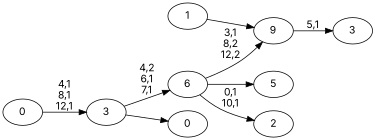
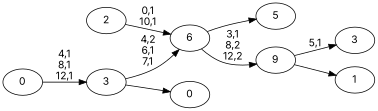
(227, 23) -> (312, 69)
(222, 110) -> (144, 29)
